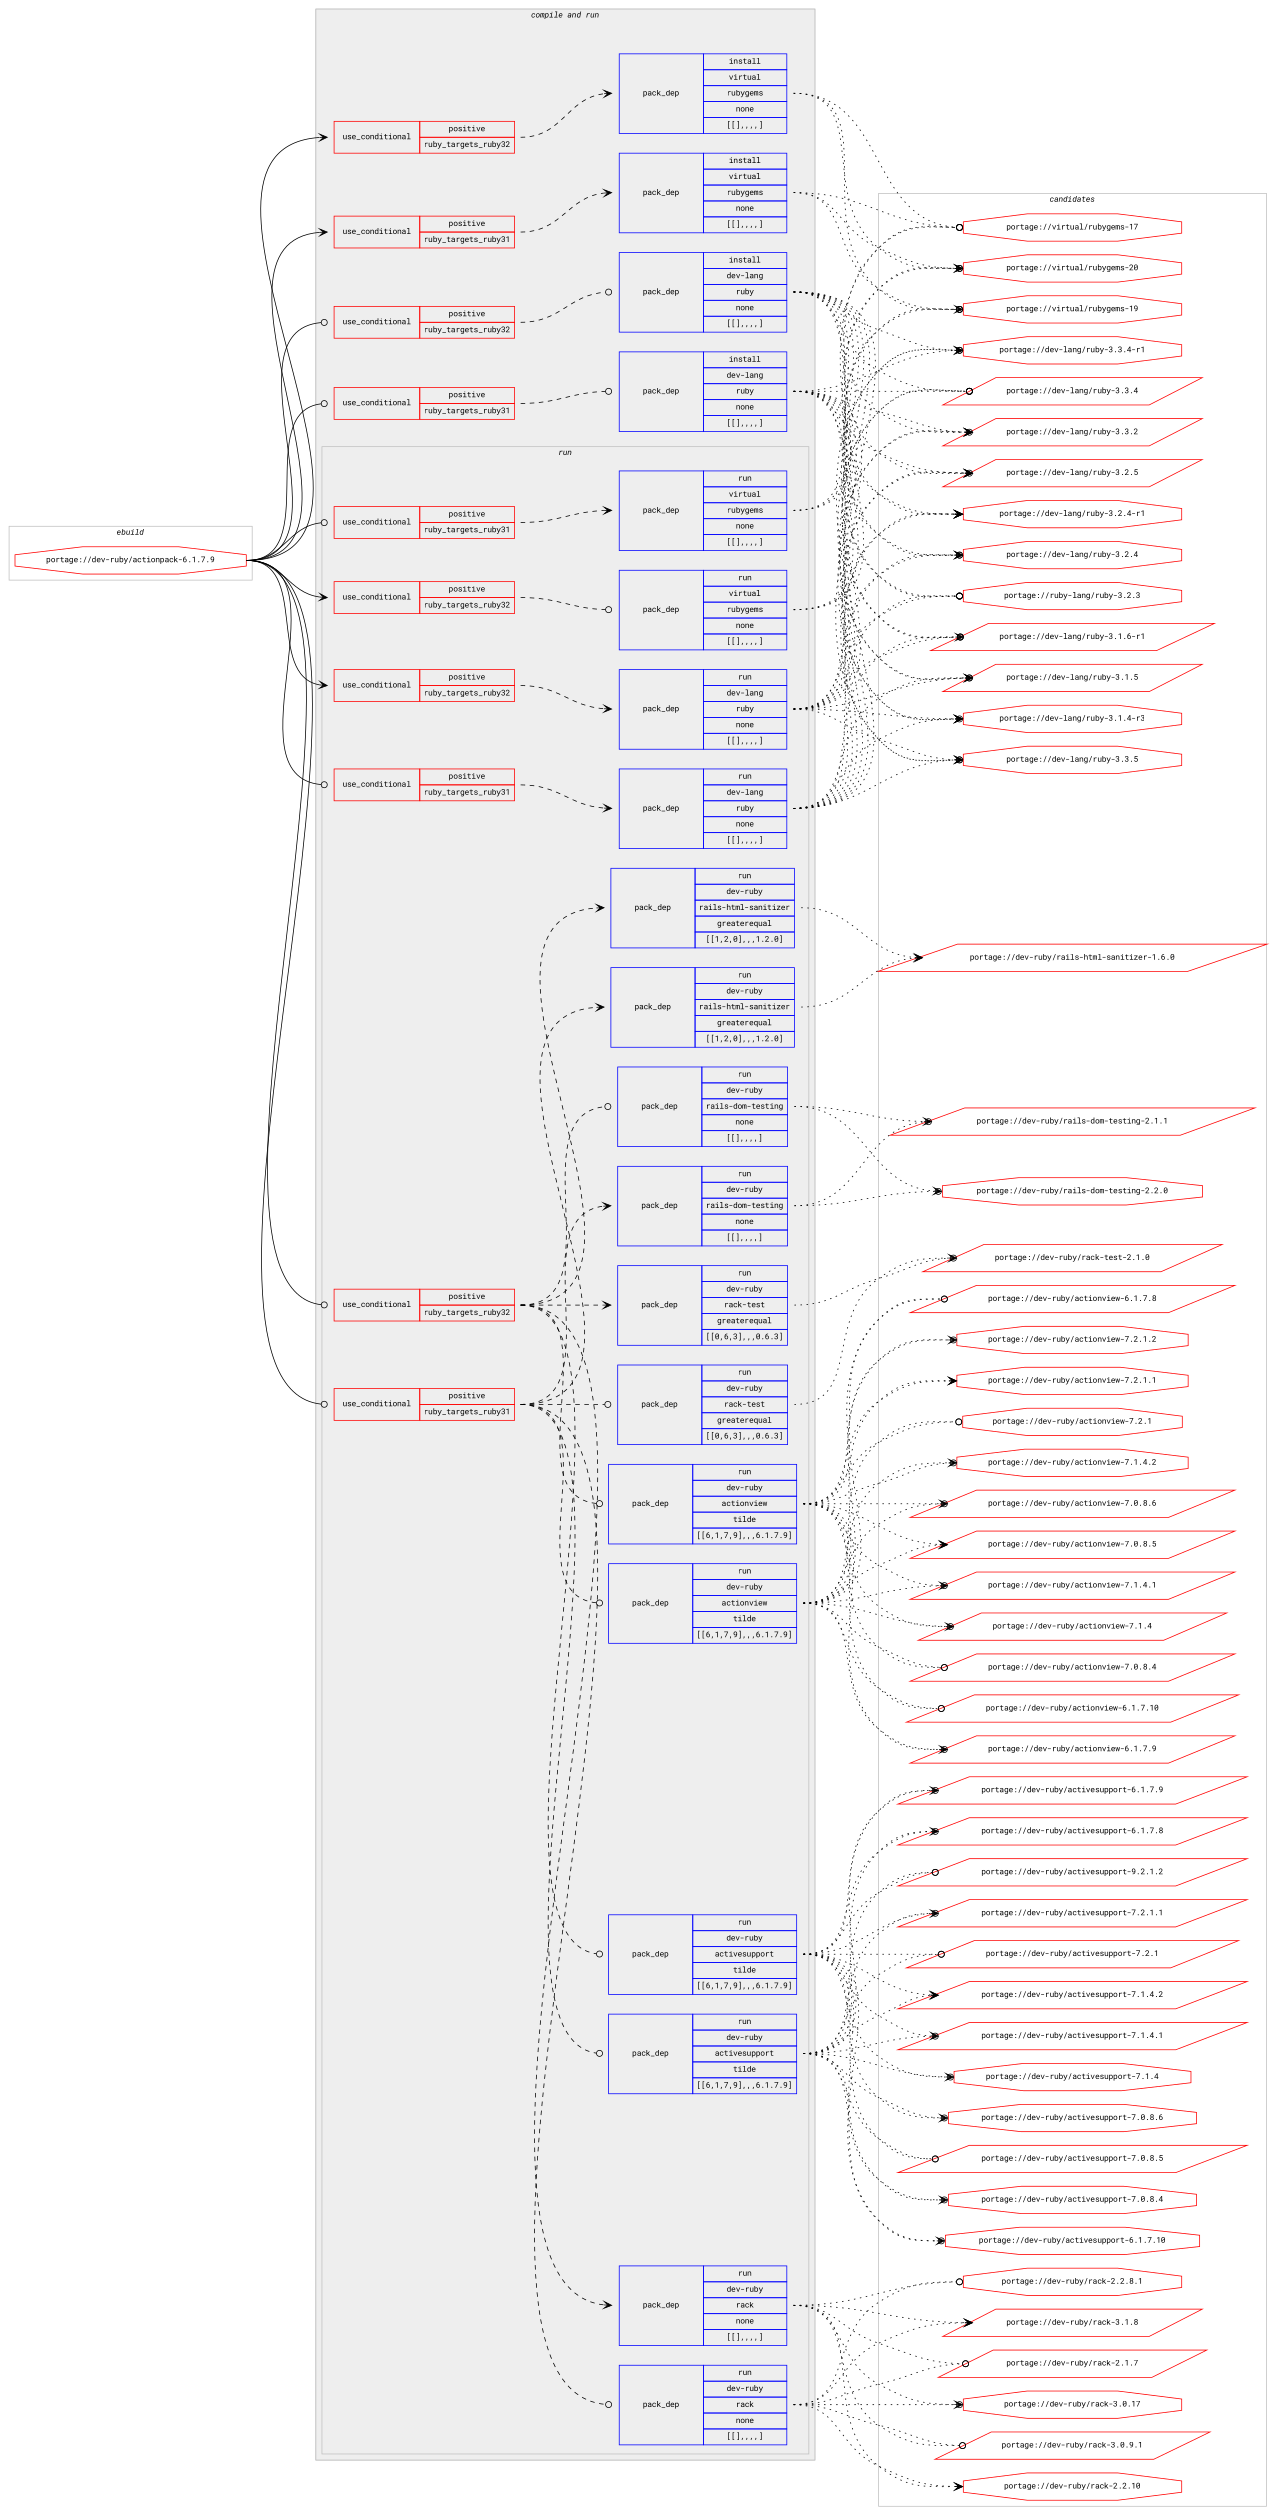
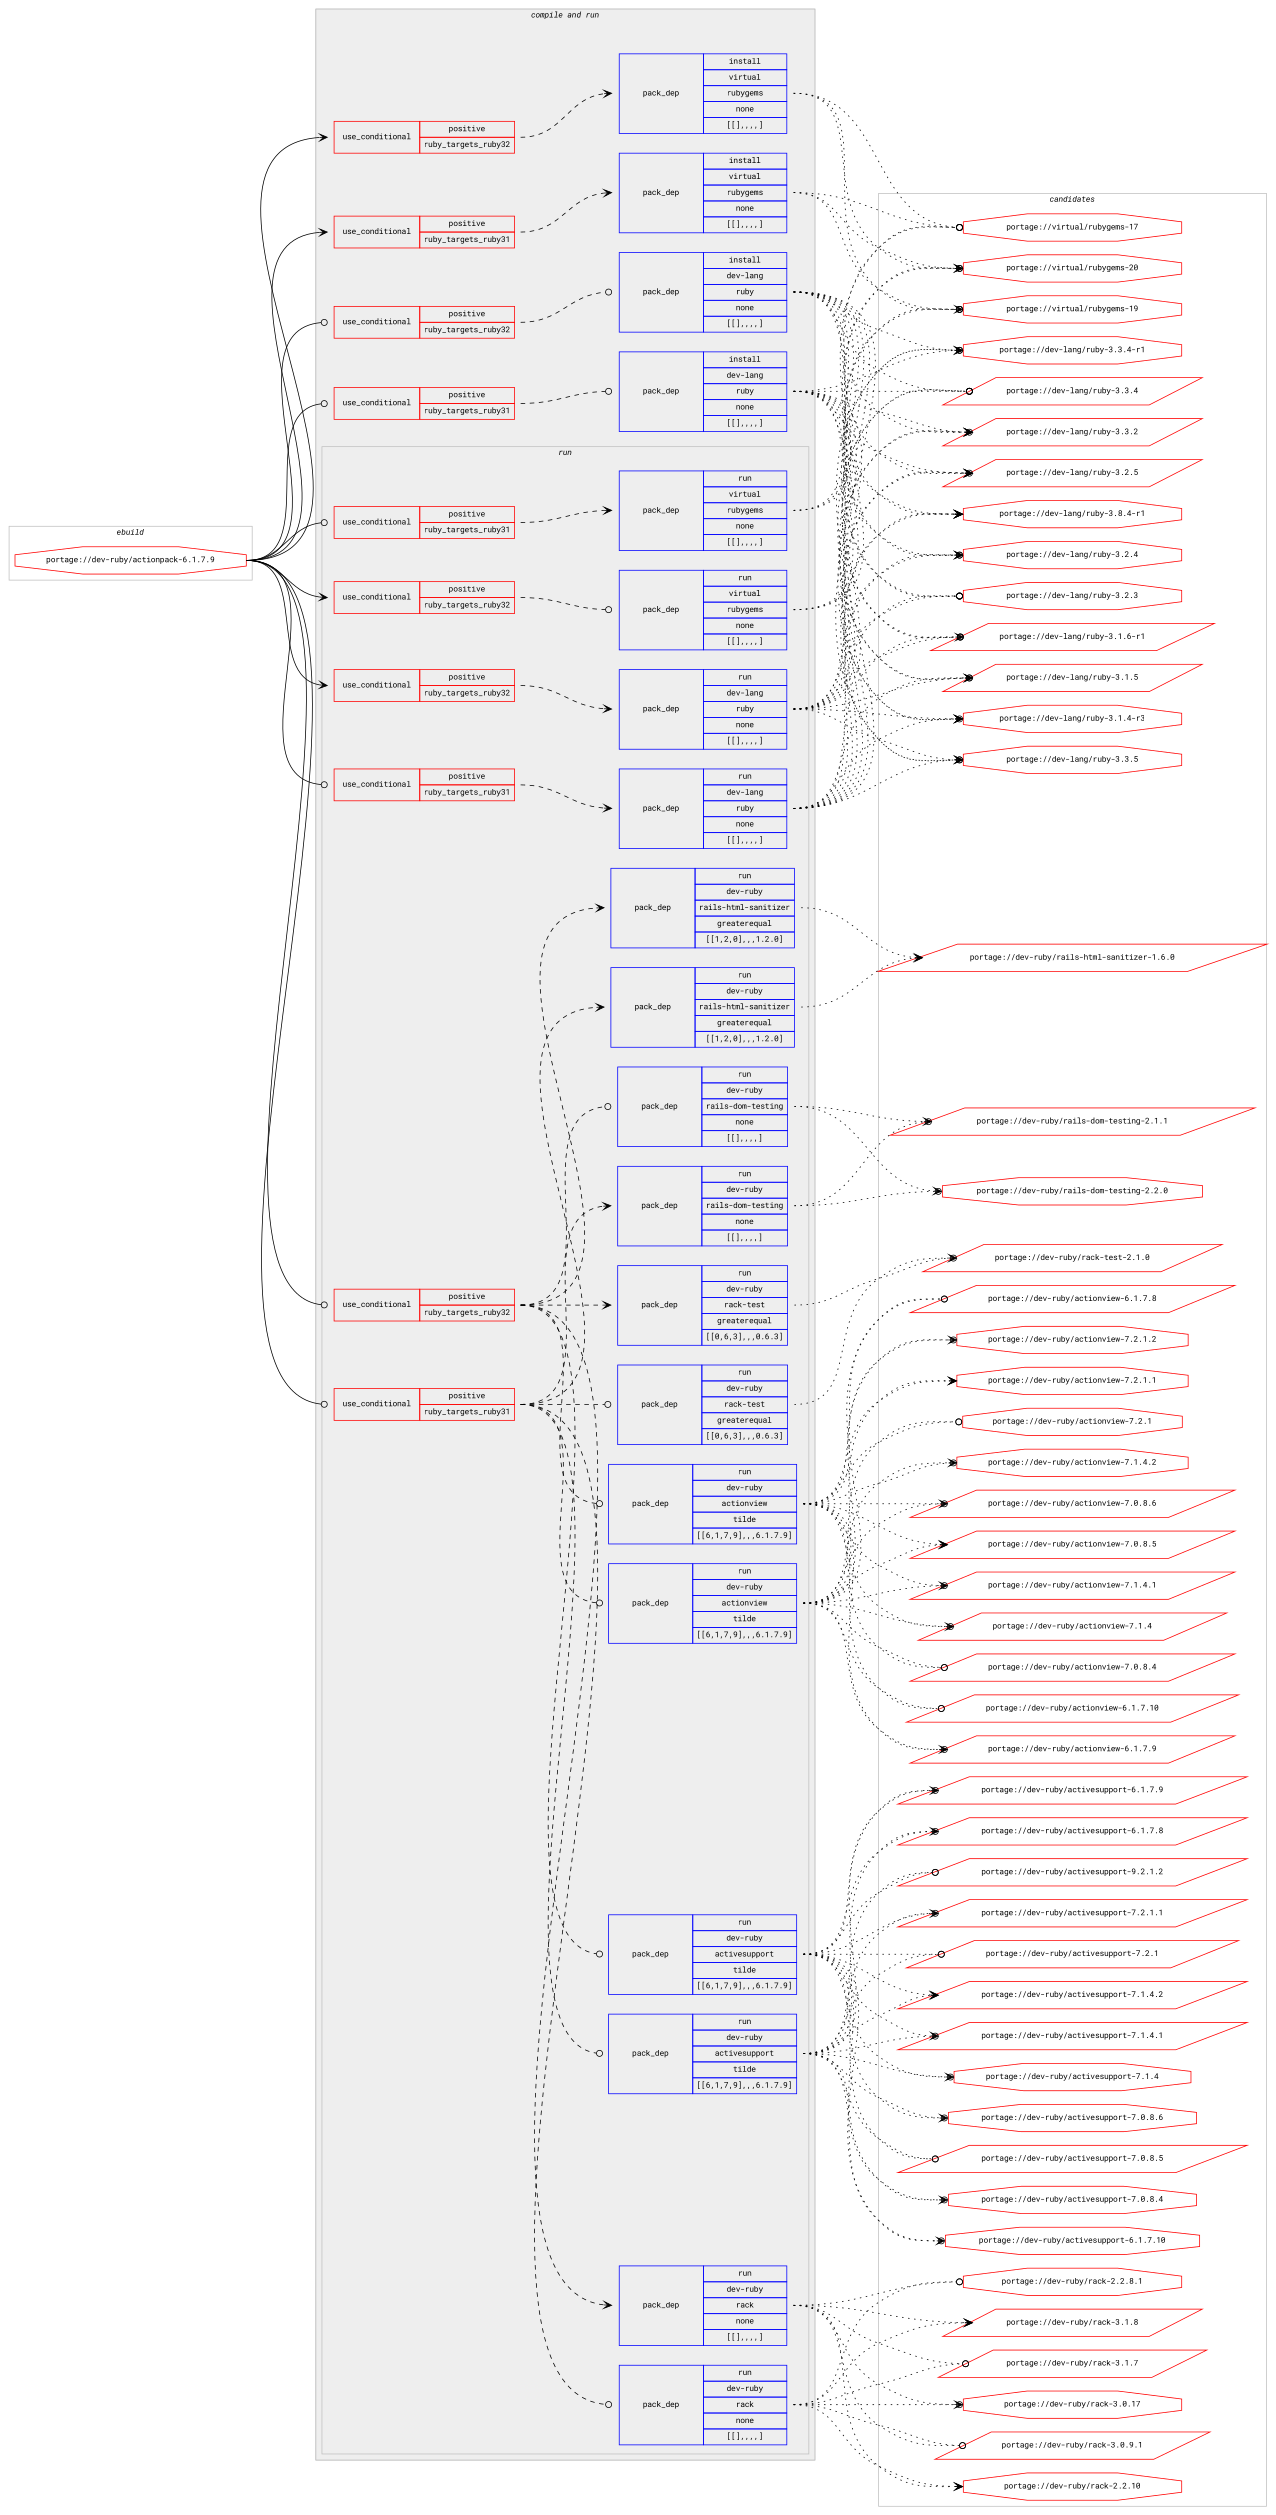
(1073, 514) -> (1073, 514)
(1073, 596) -> (1073, 596)
(1073, 2364) -> (1073, 2364)
